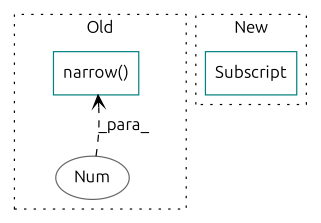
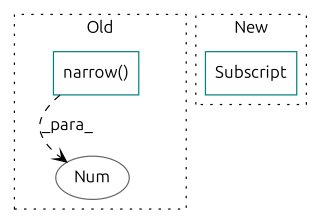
(99, 132) -> (40, 124)
